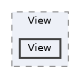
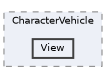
(40, 21) -> (53, 21)
